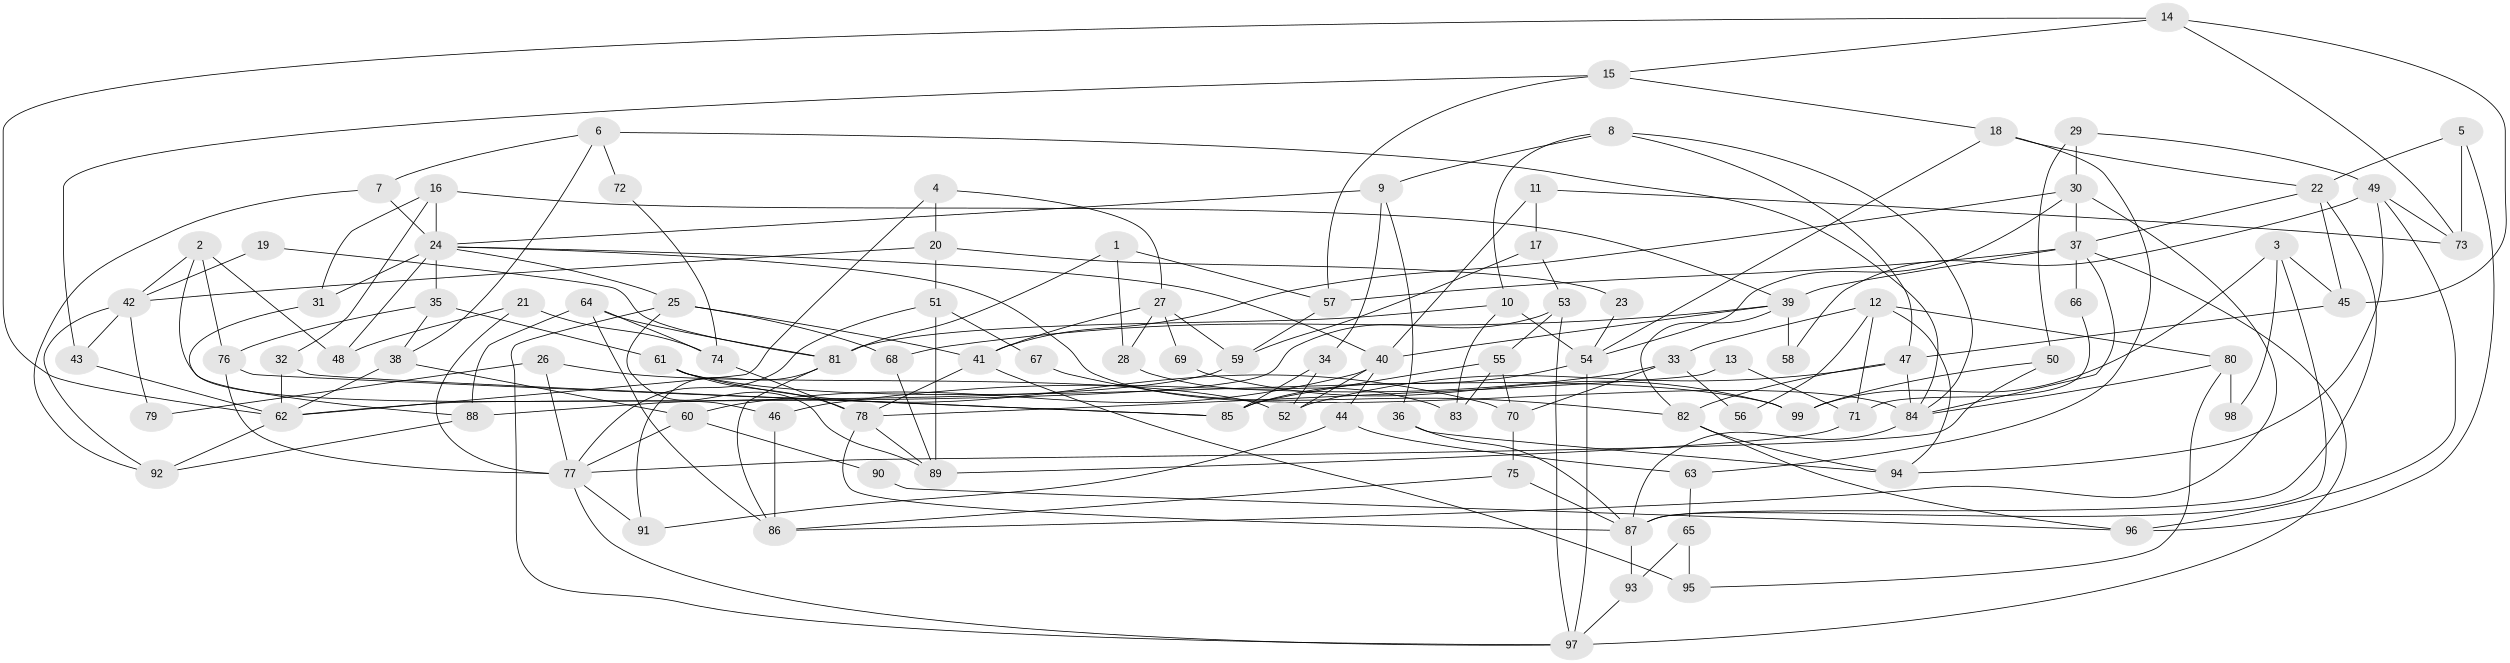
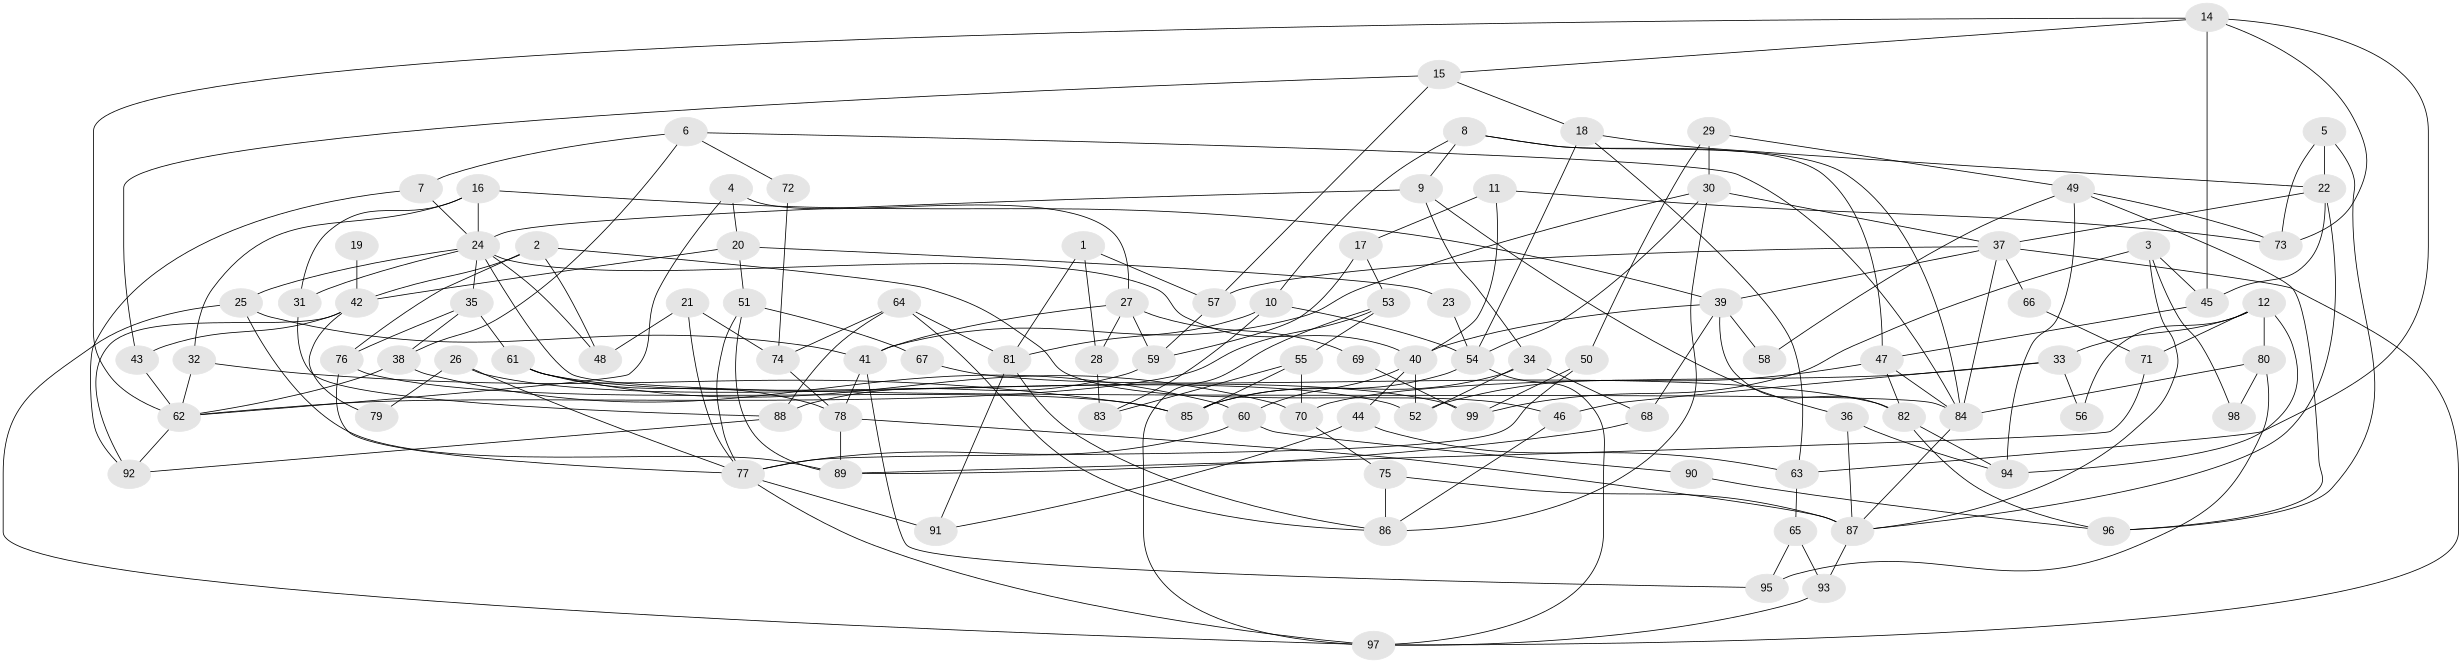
(557, 279) -> none
(814, 331) -> (1588, 389)
(1731, 360) -> none
none -> (2345, 388)
